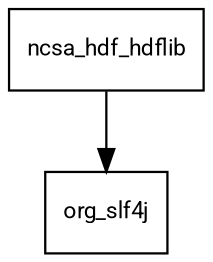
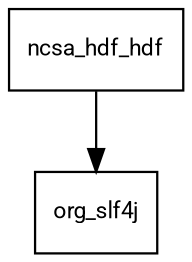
(106, 50) -> (96, 50)
